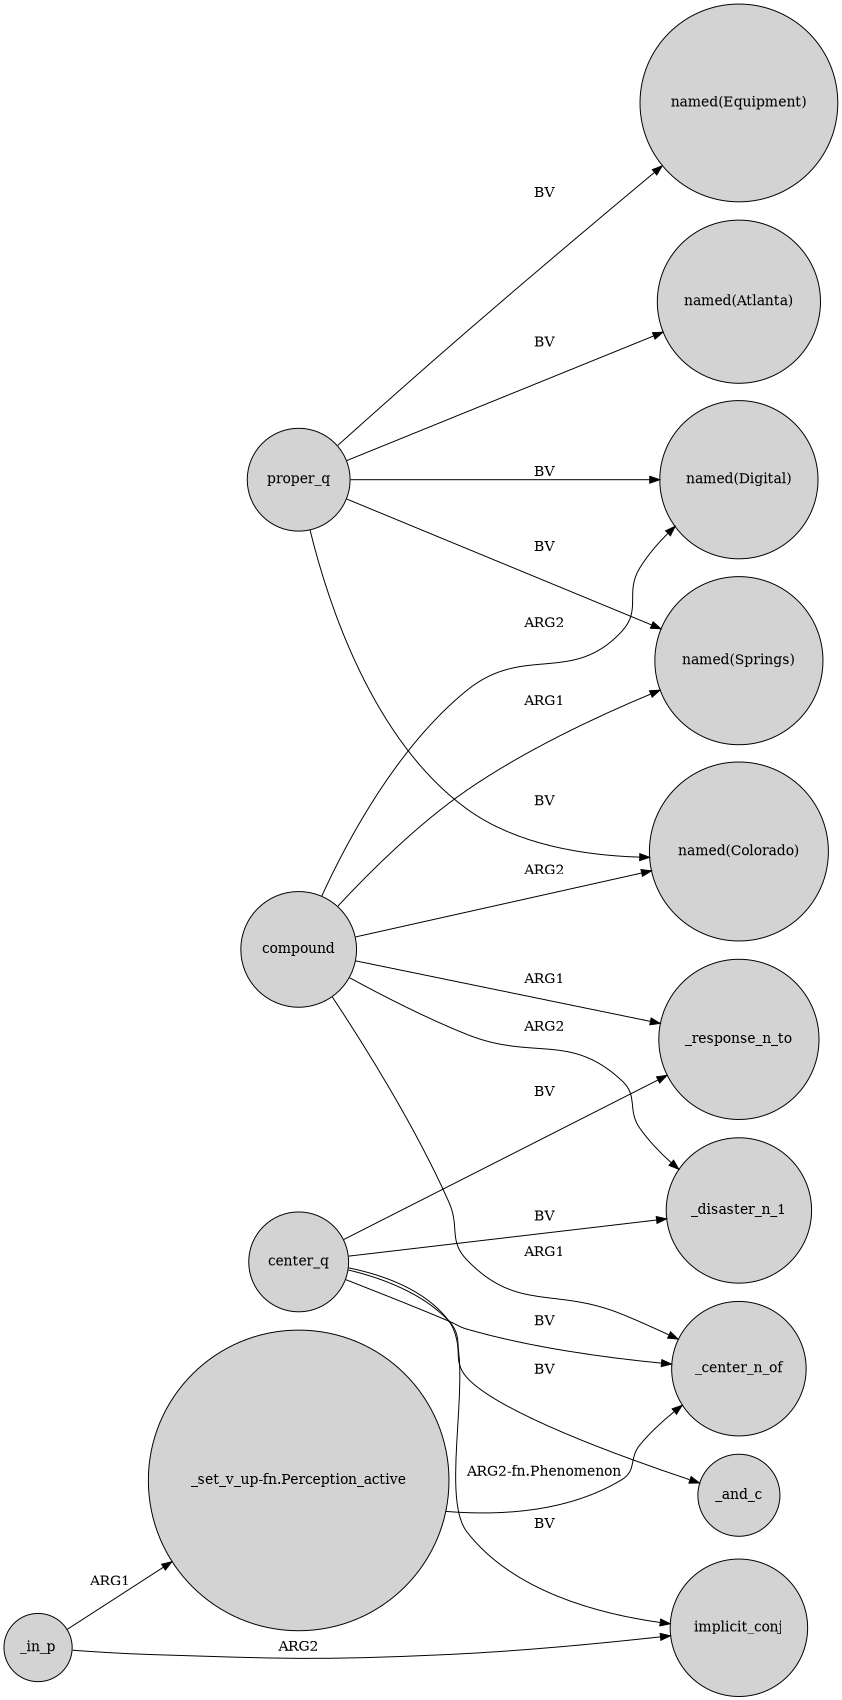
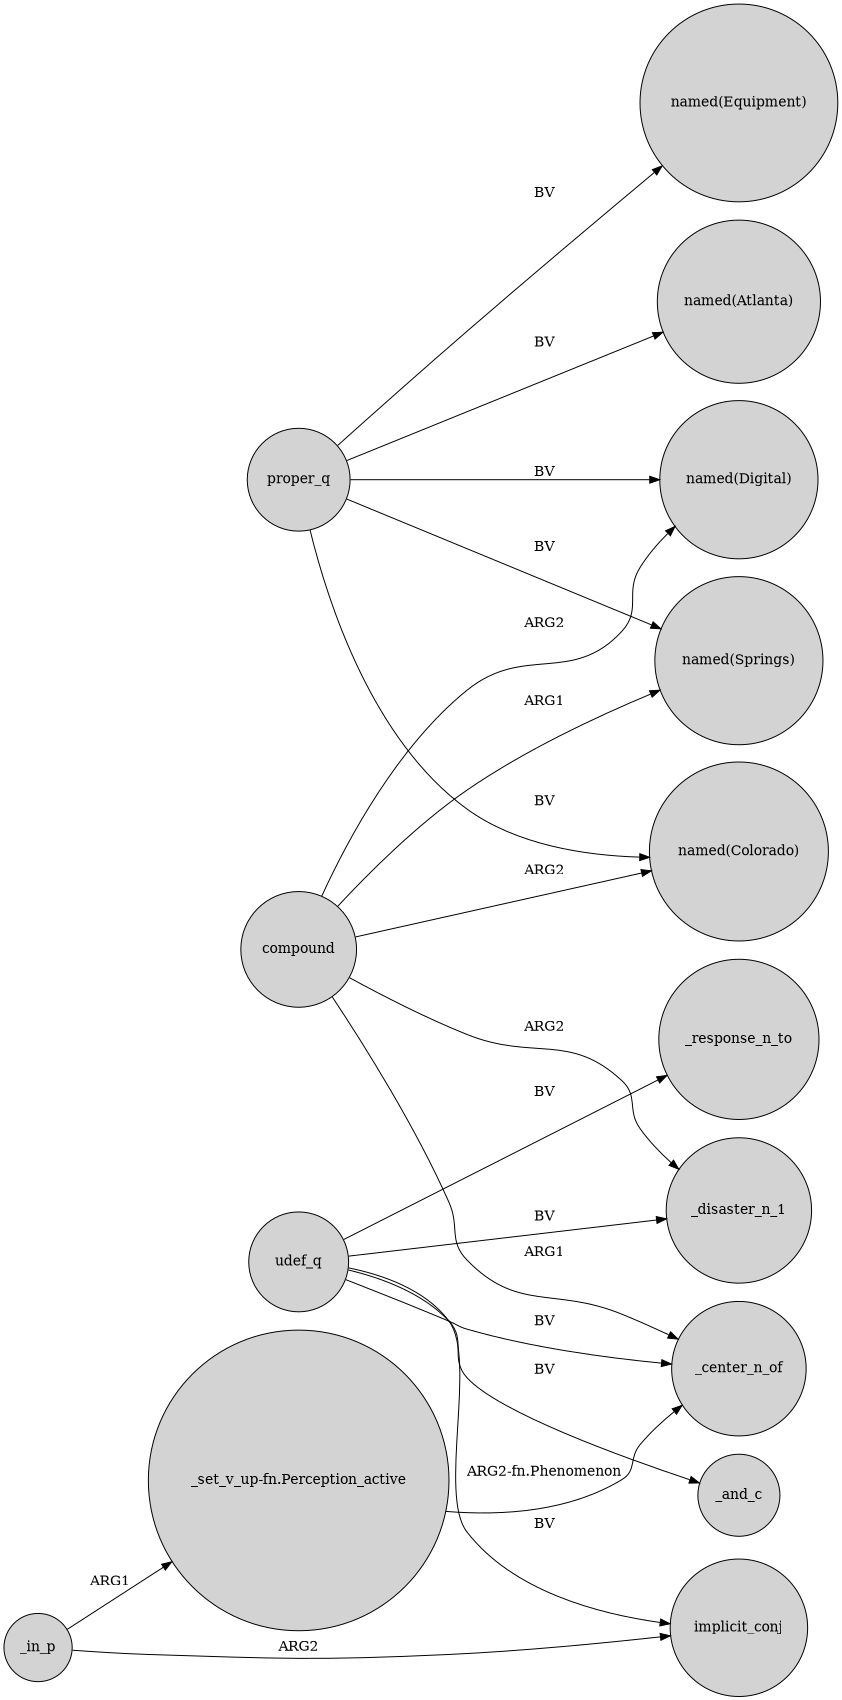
(503, 991) -> none
(299, 1262) -> (299, 1262)
